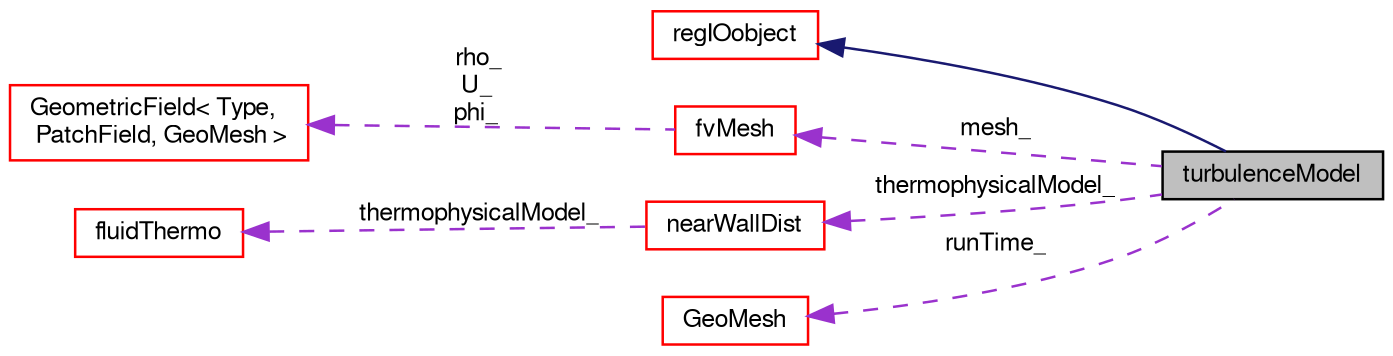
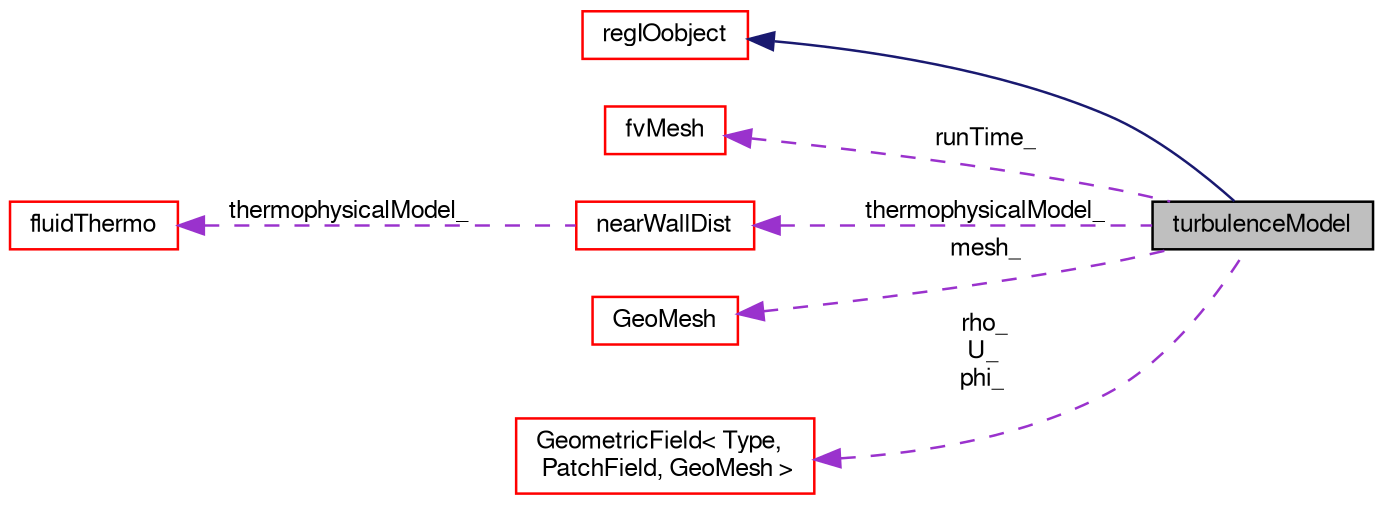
(505, 127) -> (1074, 409)
(993, 129) -> (983, 139)
(993, 244) -> (983, 249)
